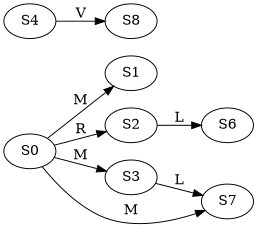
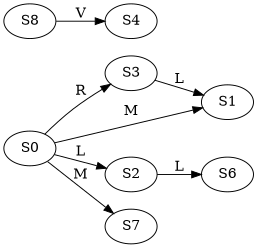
(76, 21) -> (76, 21)
(80, 130) -> (80, 152)
(80, 156) -> (80, 91)
(174, 188) -> (174, 86)
